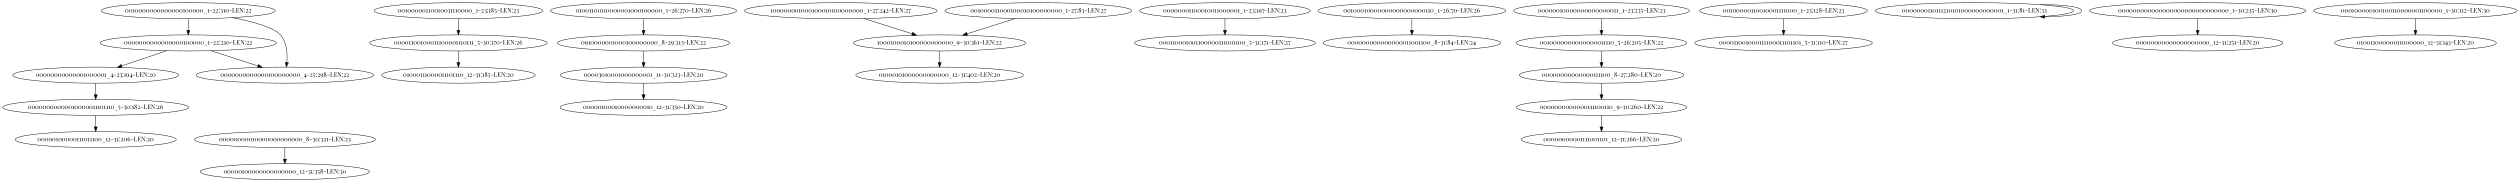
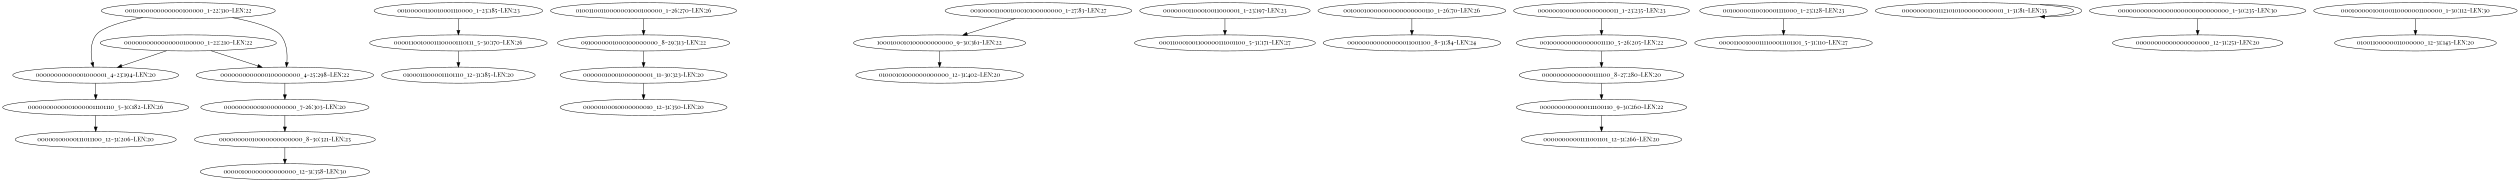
(458, 11) -> (458, 11)
(841, 11) -> none
(188, 25) -> (105, 29)
(644, 75) -> (644, 75)
none -> (285, 107)
